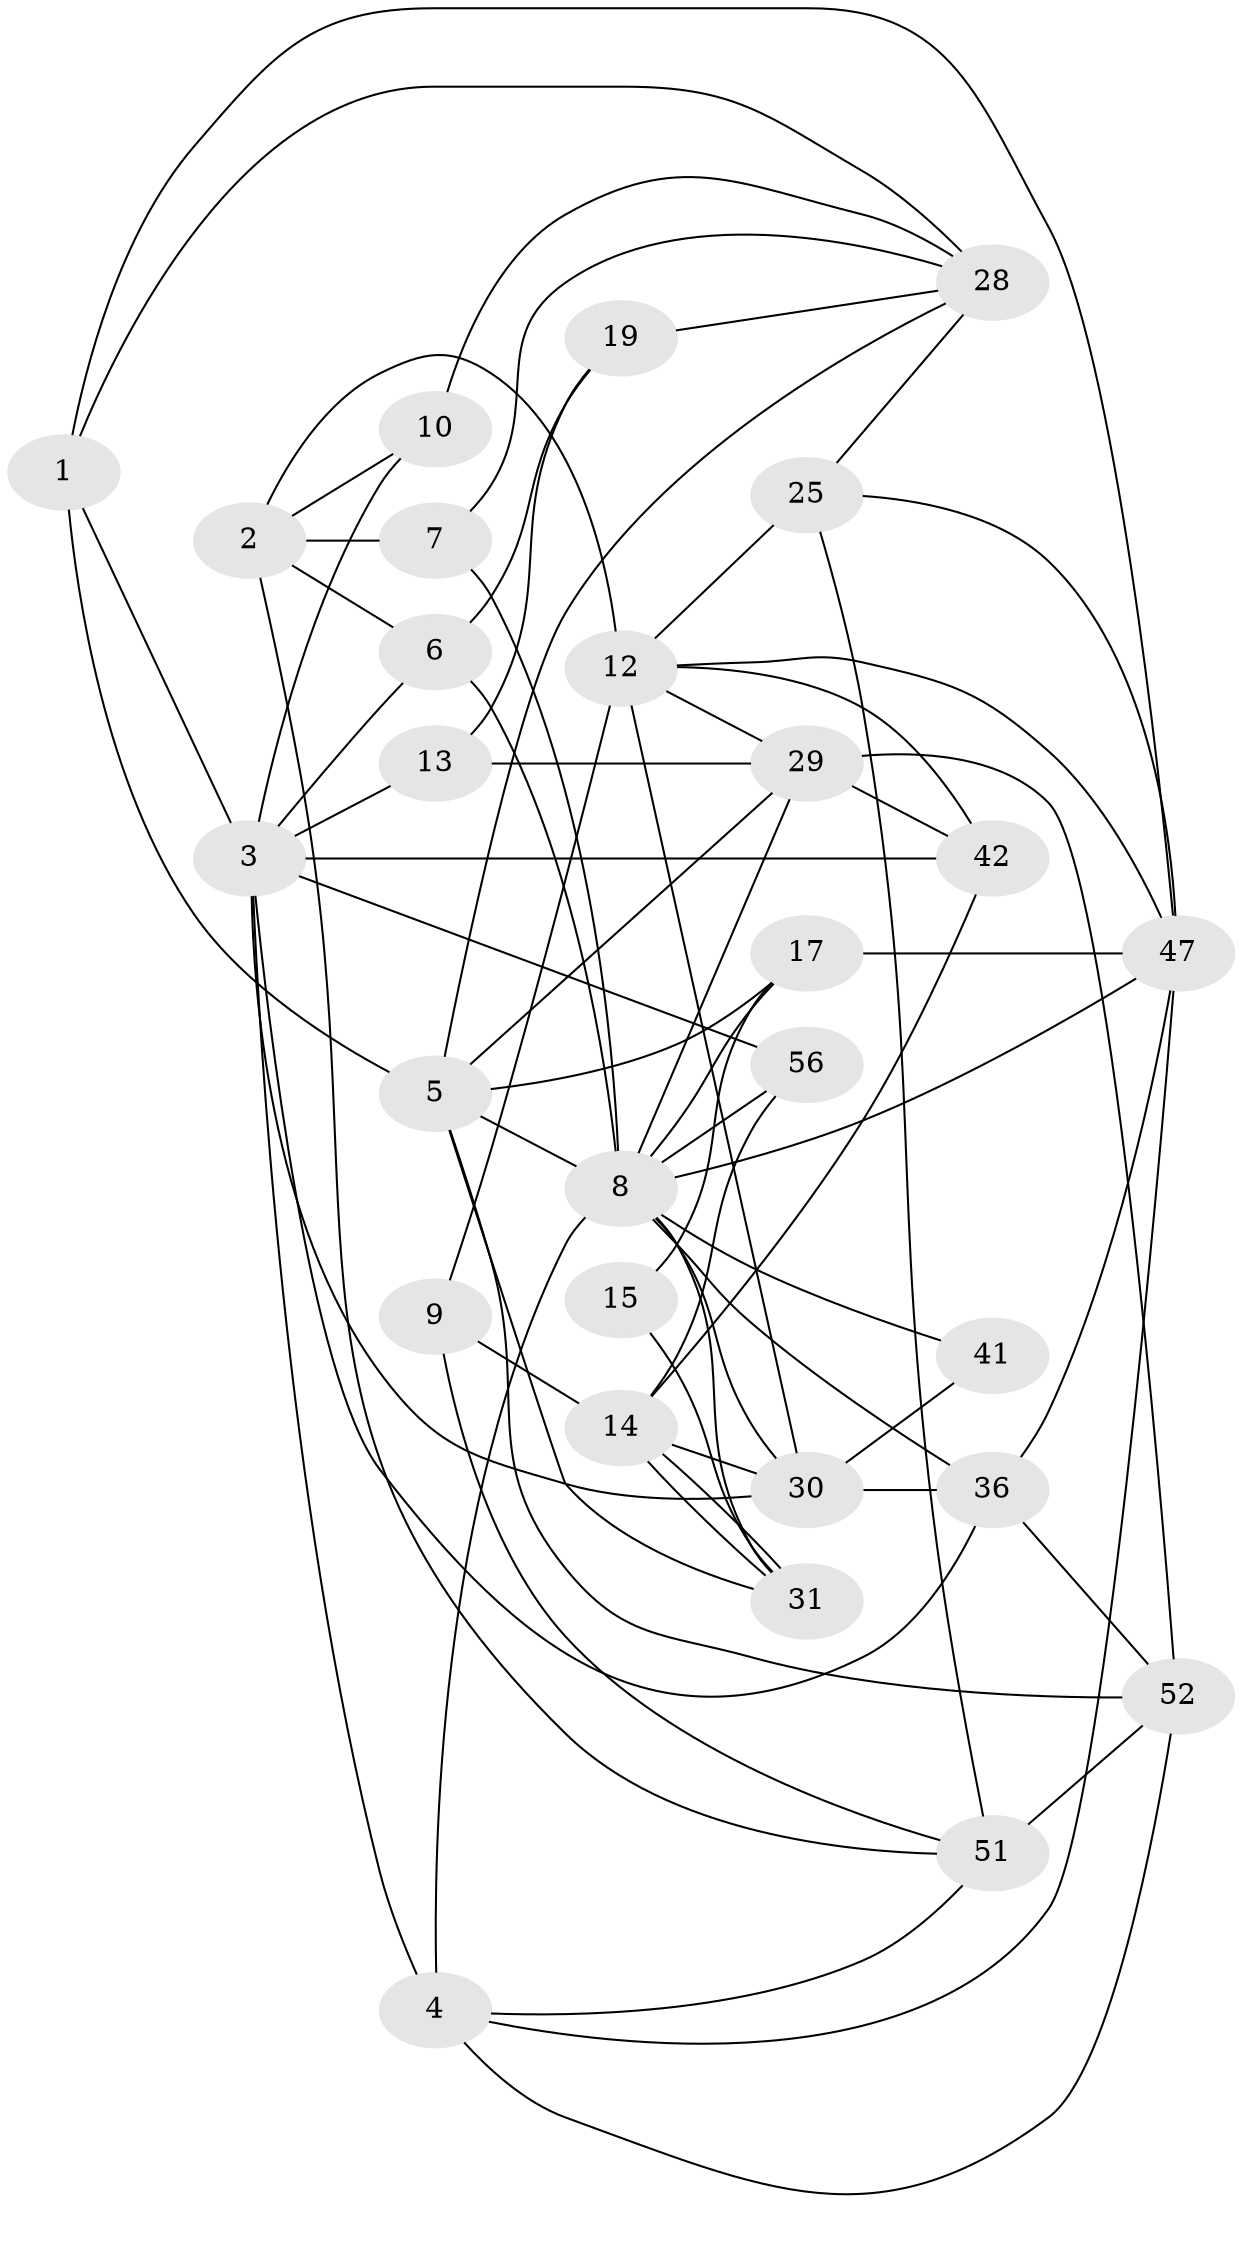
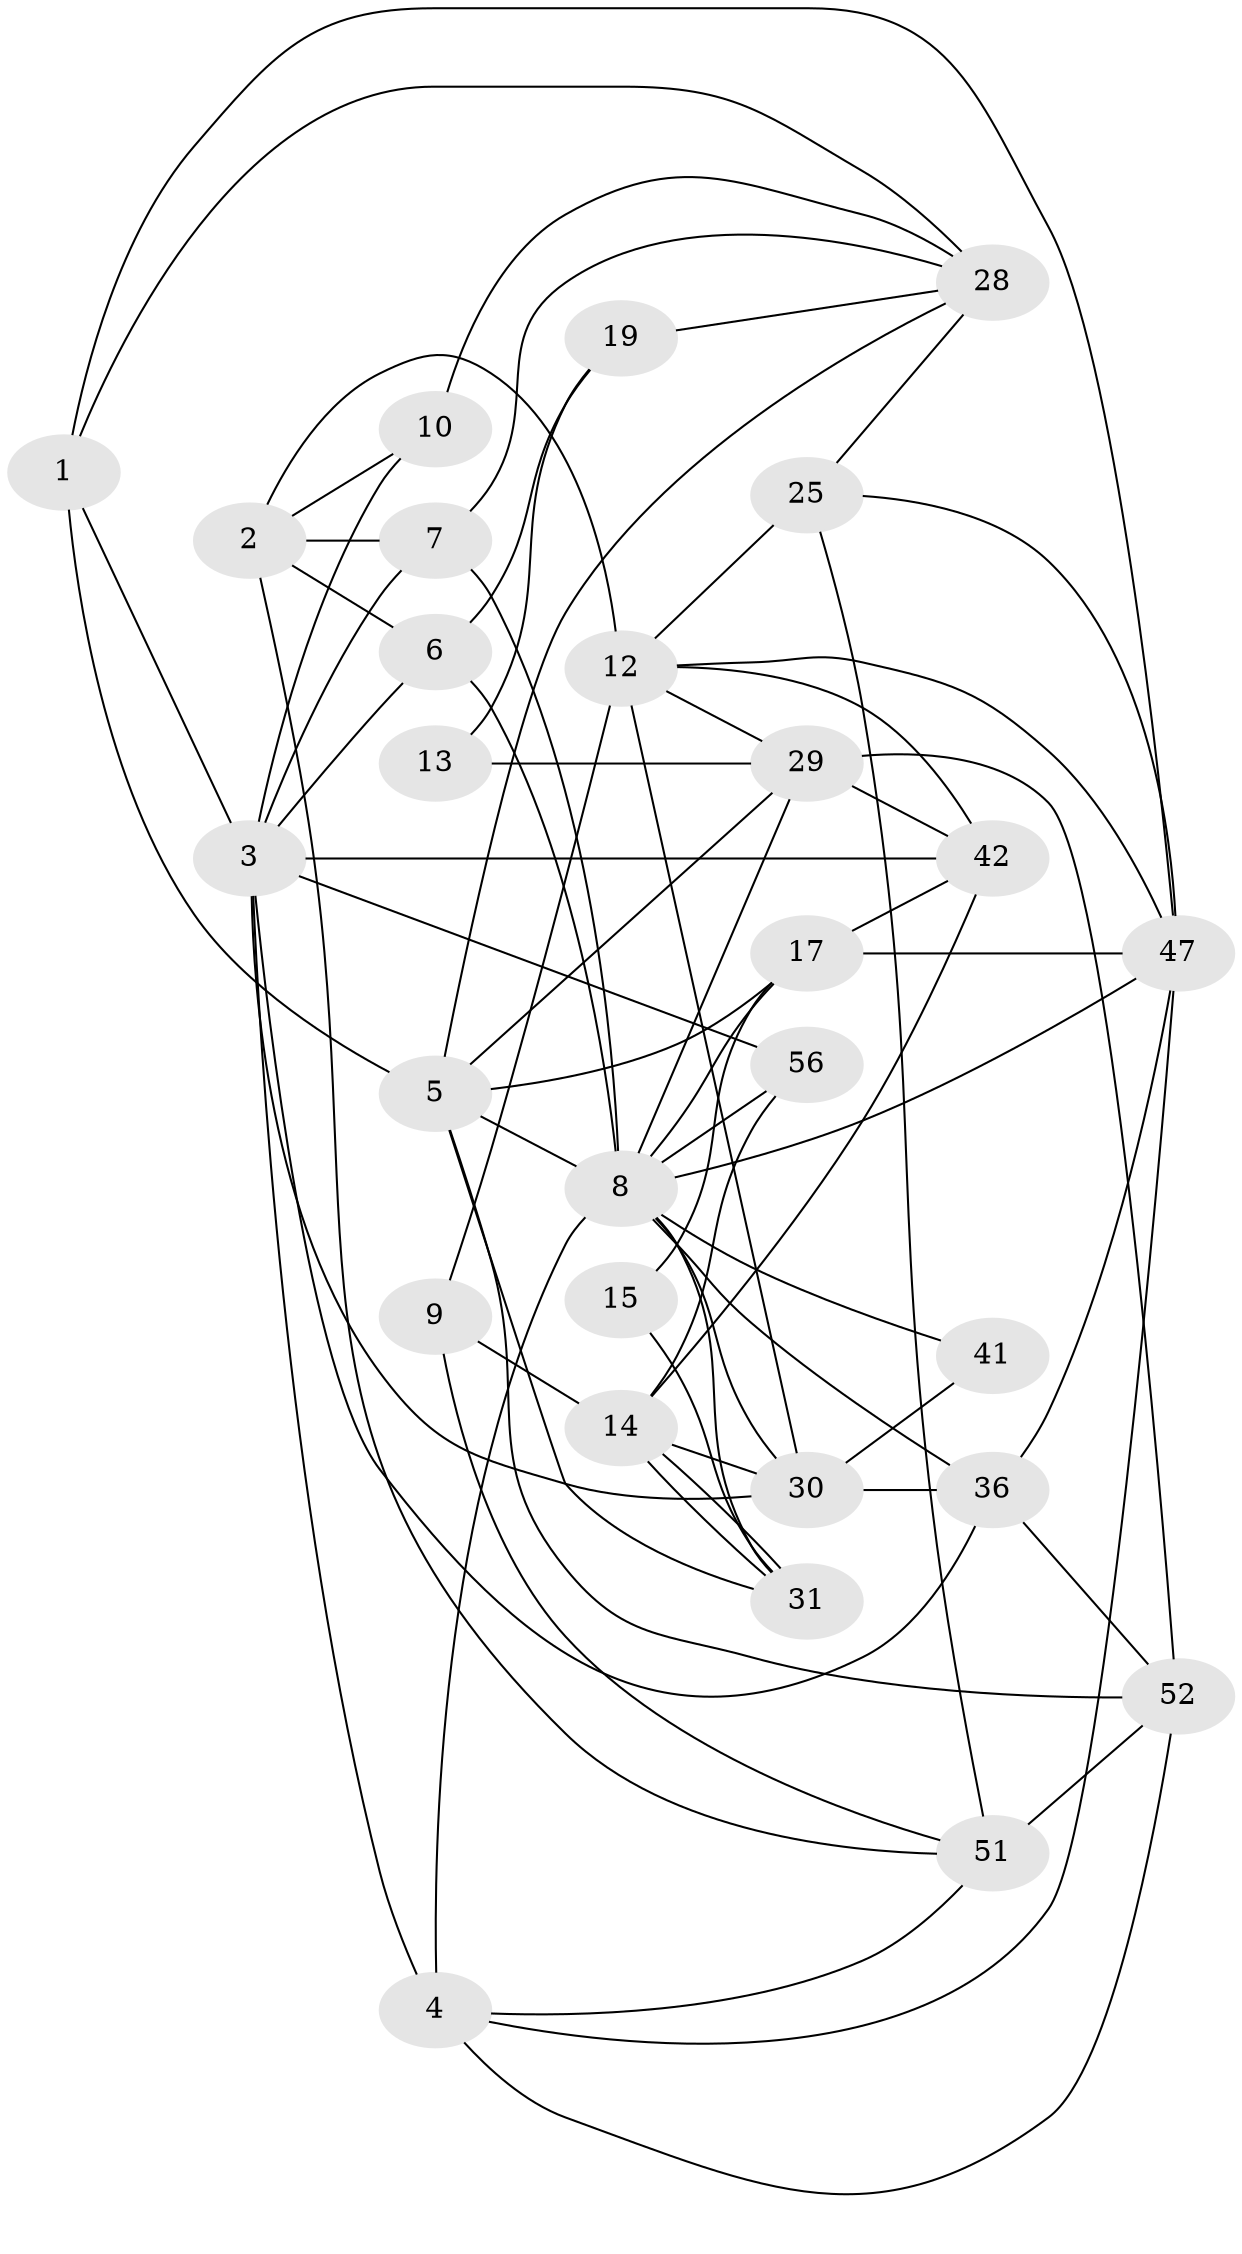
(343, 811) -> (324, 691)
none -> (902, 905)
